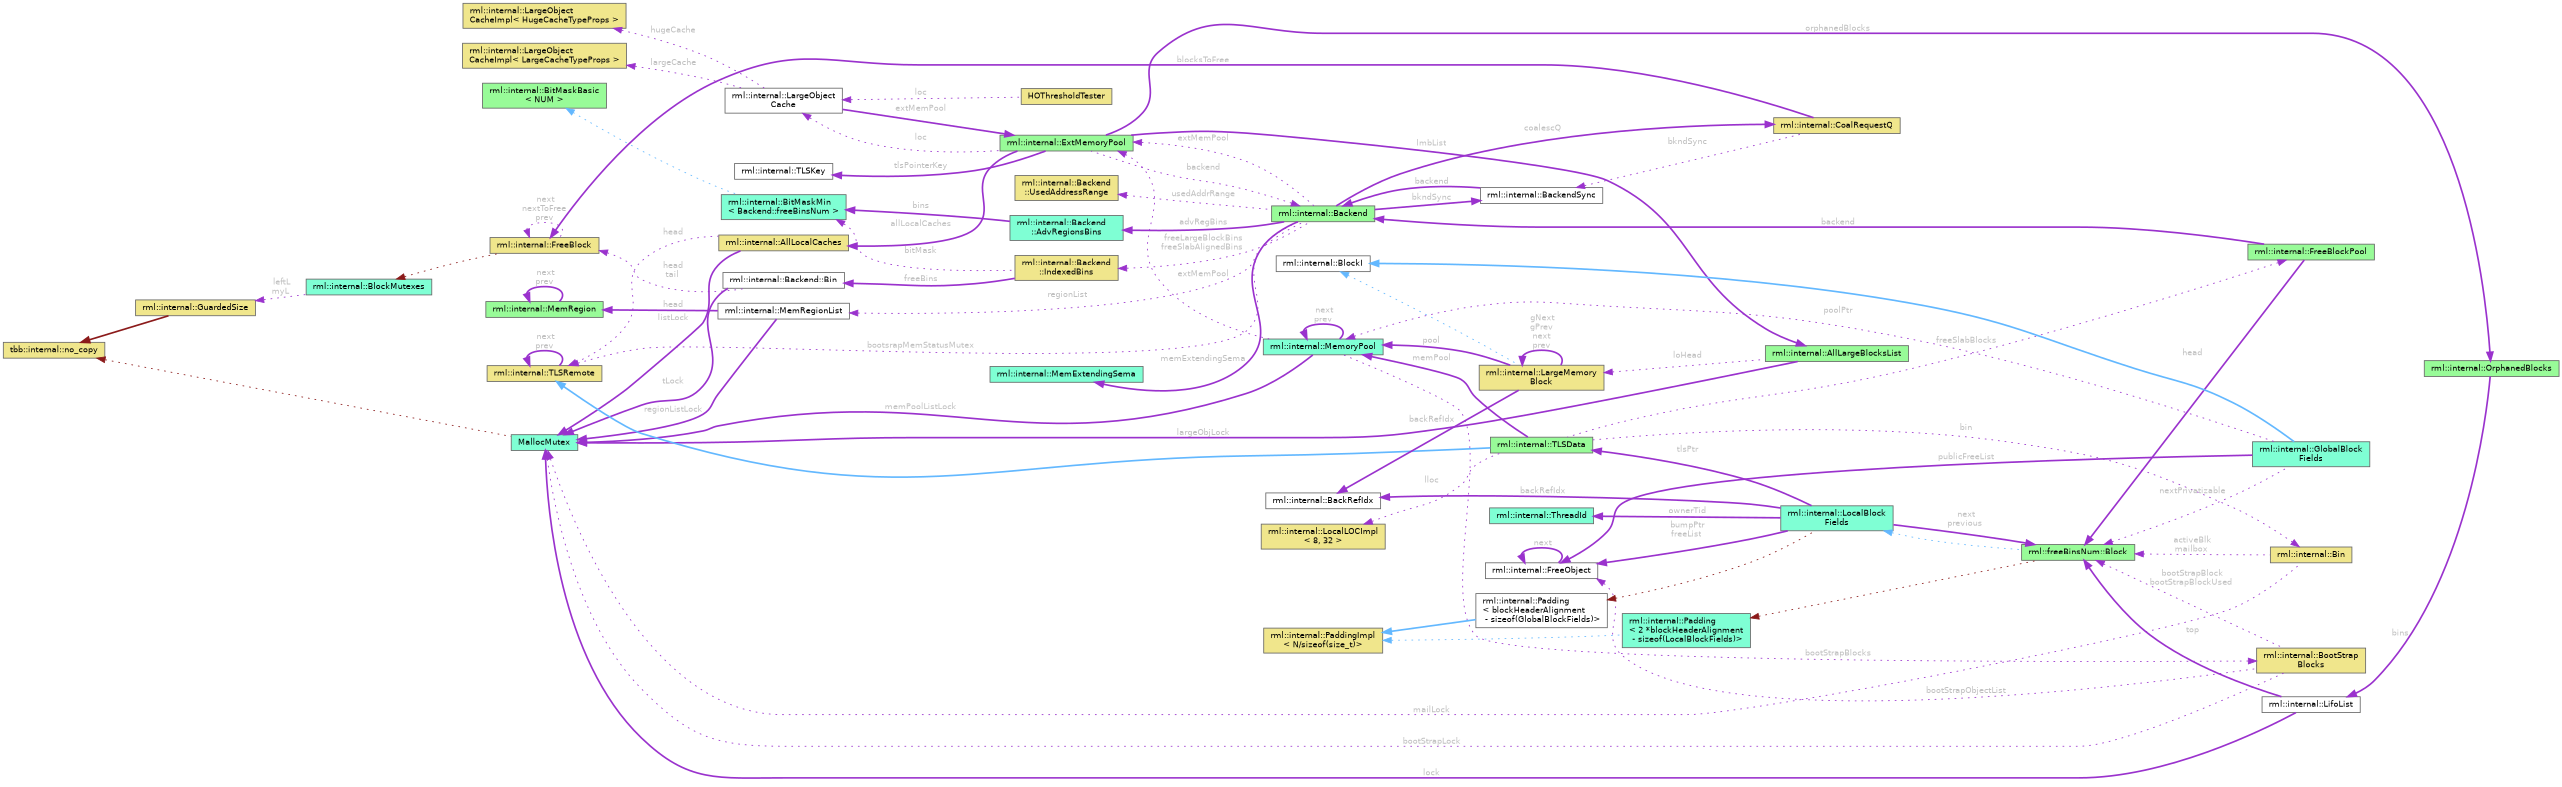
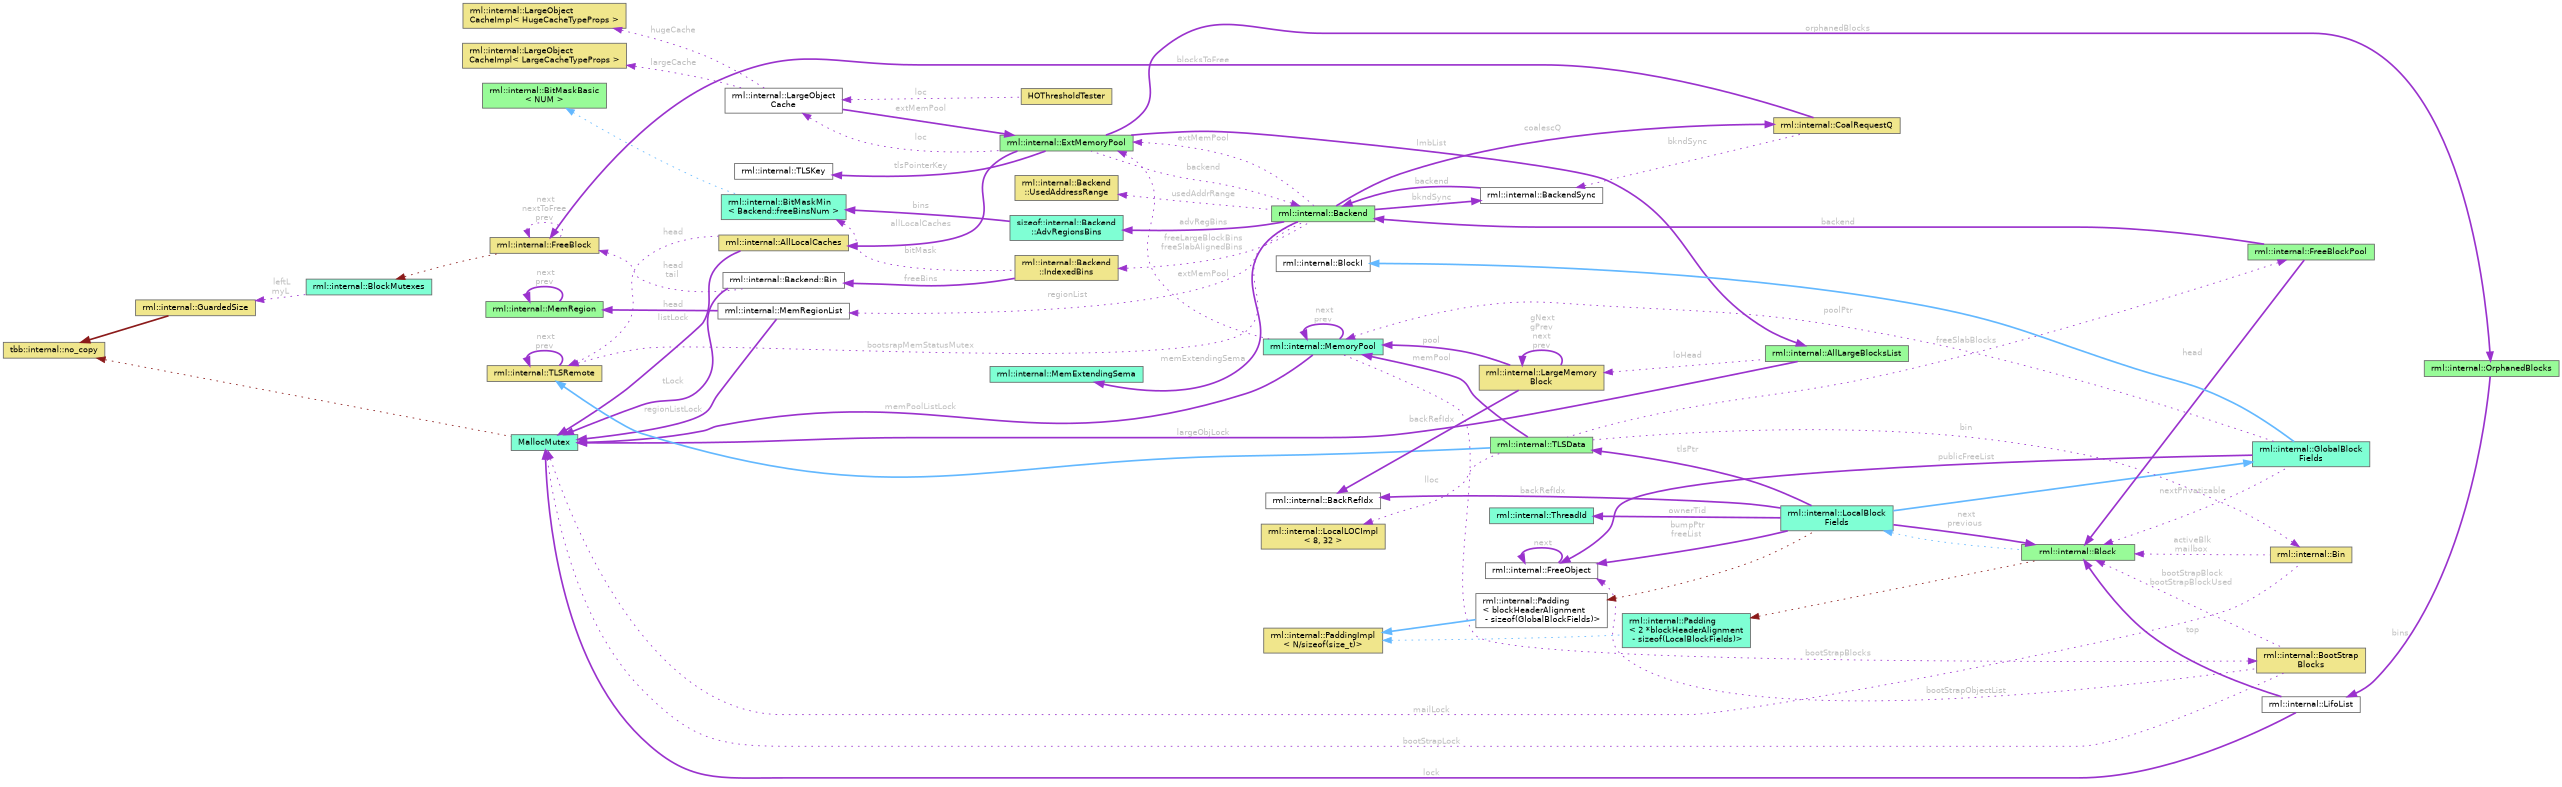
(1067, 228) -> (1067, 228)
(1438, 321) -> none
none -> (2069, 487)
(2078, 552) -> (2078, 552)
